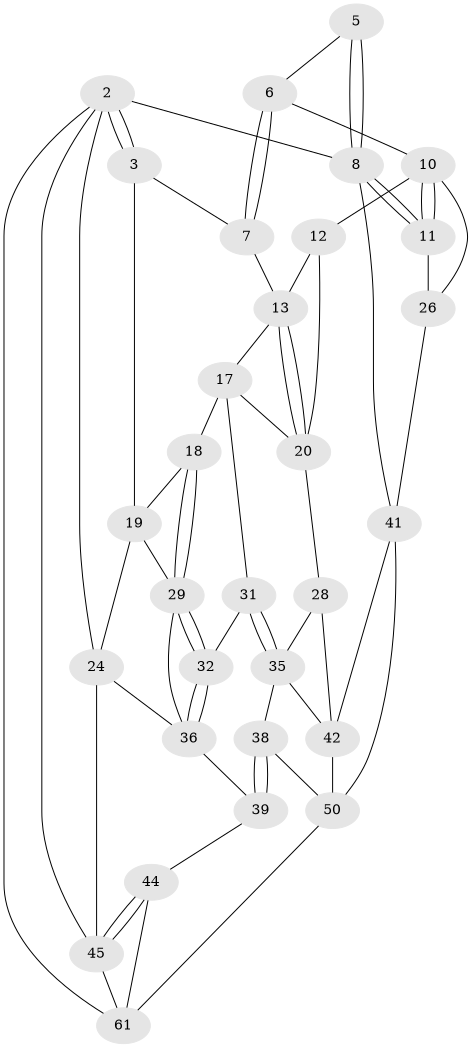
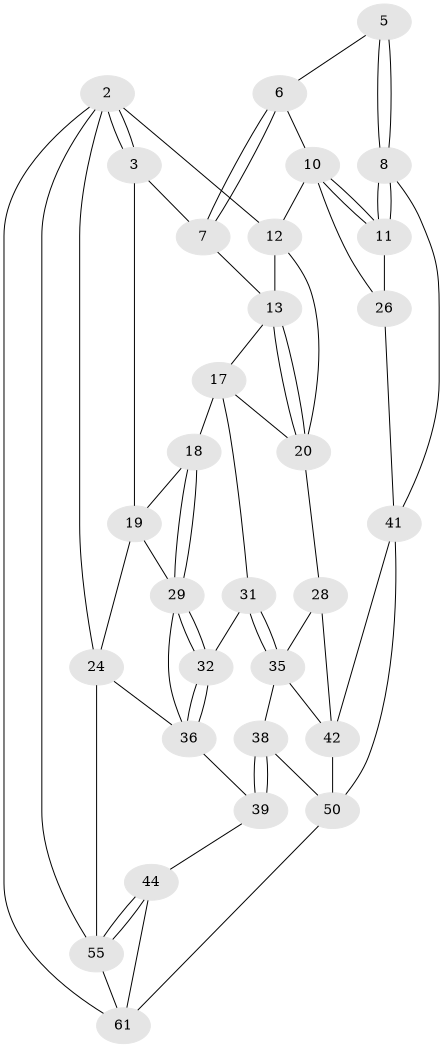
(232, 129) -> (191, 165)
(97, 954) -> (97, 954)
